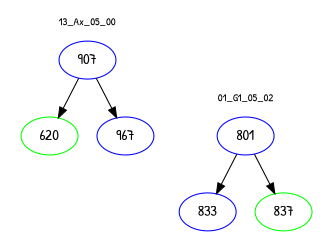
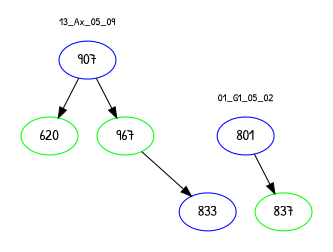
(87, 23) -> (87, 23)
(125, 136) -> (125, 136)
(229, 169) -> (163, 170)
